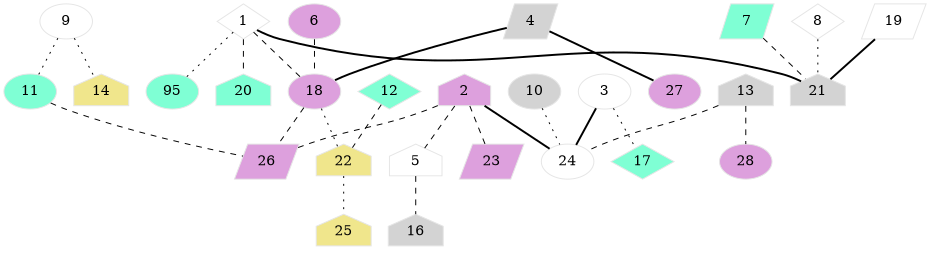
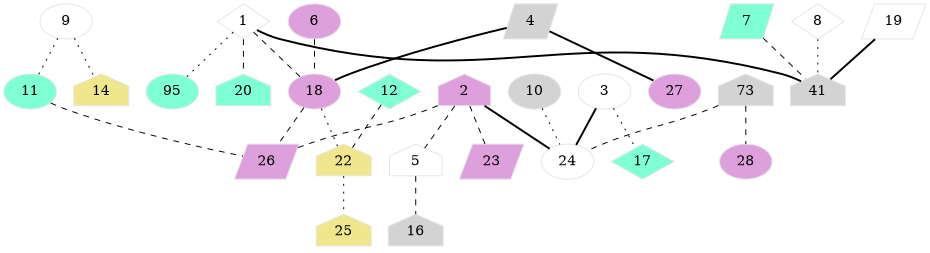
(746, 92) -> (746, 92)
(818, 92) -> (818, 92)
